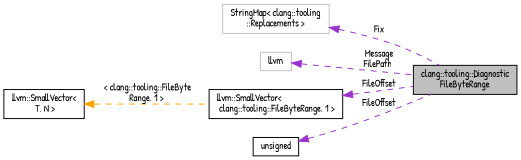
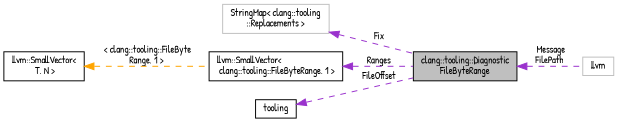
(357, 69) -> (555, 66)
(378, 84) -> (378, 61)
(276, 147) -> (276, 109)
